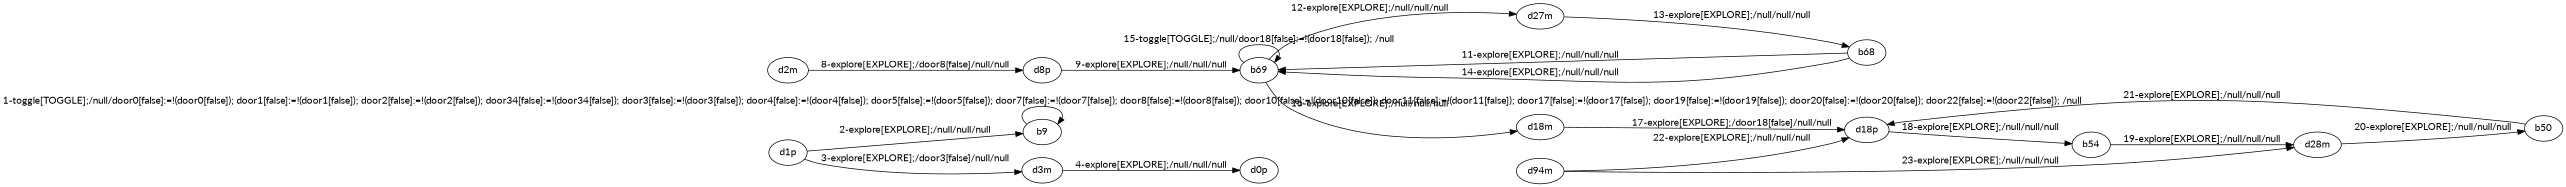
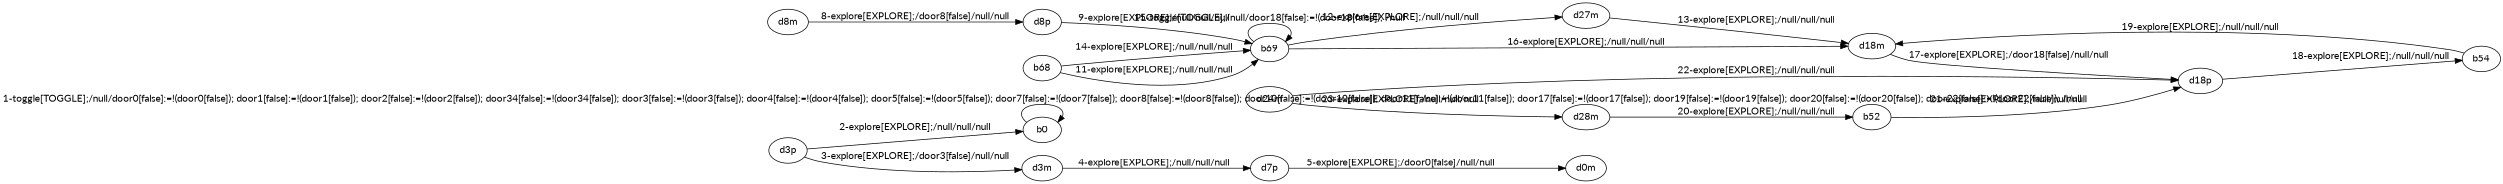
(1704, 26) -> (1725, 30)
(788, 70) -> (788, 22)
(2544, 128) -> (1872, 117)
(1042, 132) -> (1042, 130)
(2198, 145) -> (2184, 32)
(788, 153) -> (788, 150)
none -> (1586, 168)
(1259, 170) -> (1270, 168)
(1540, 171) -> (1270, 99)
